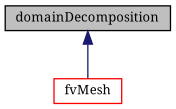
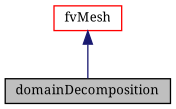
(88, 61) -> (88, 61)
